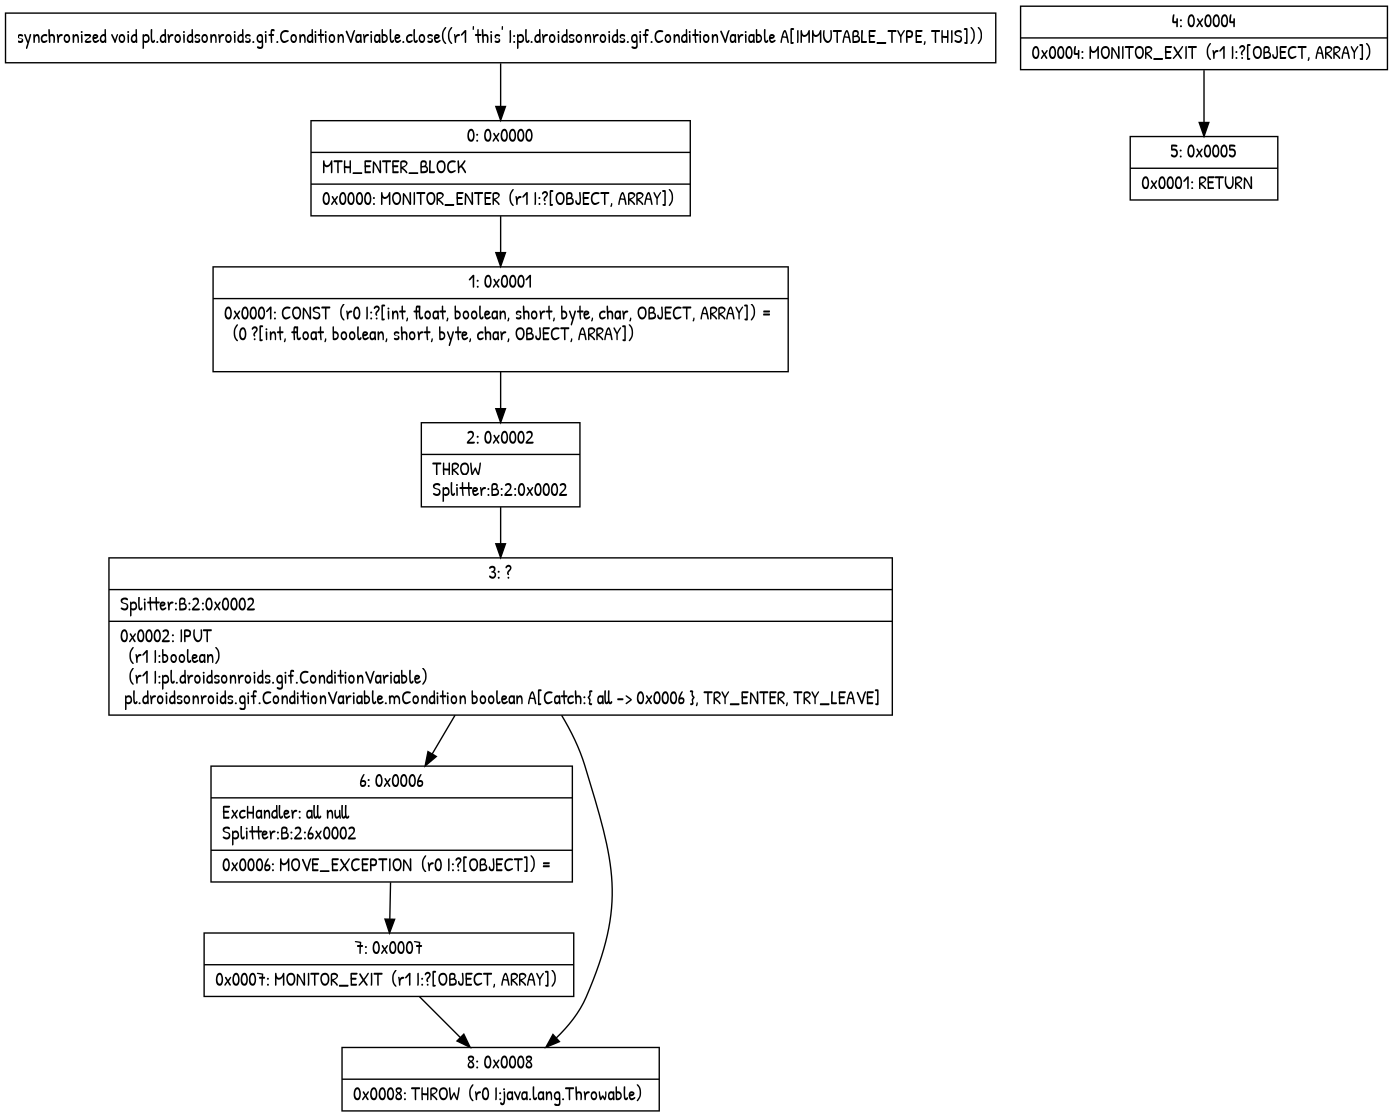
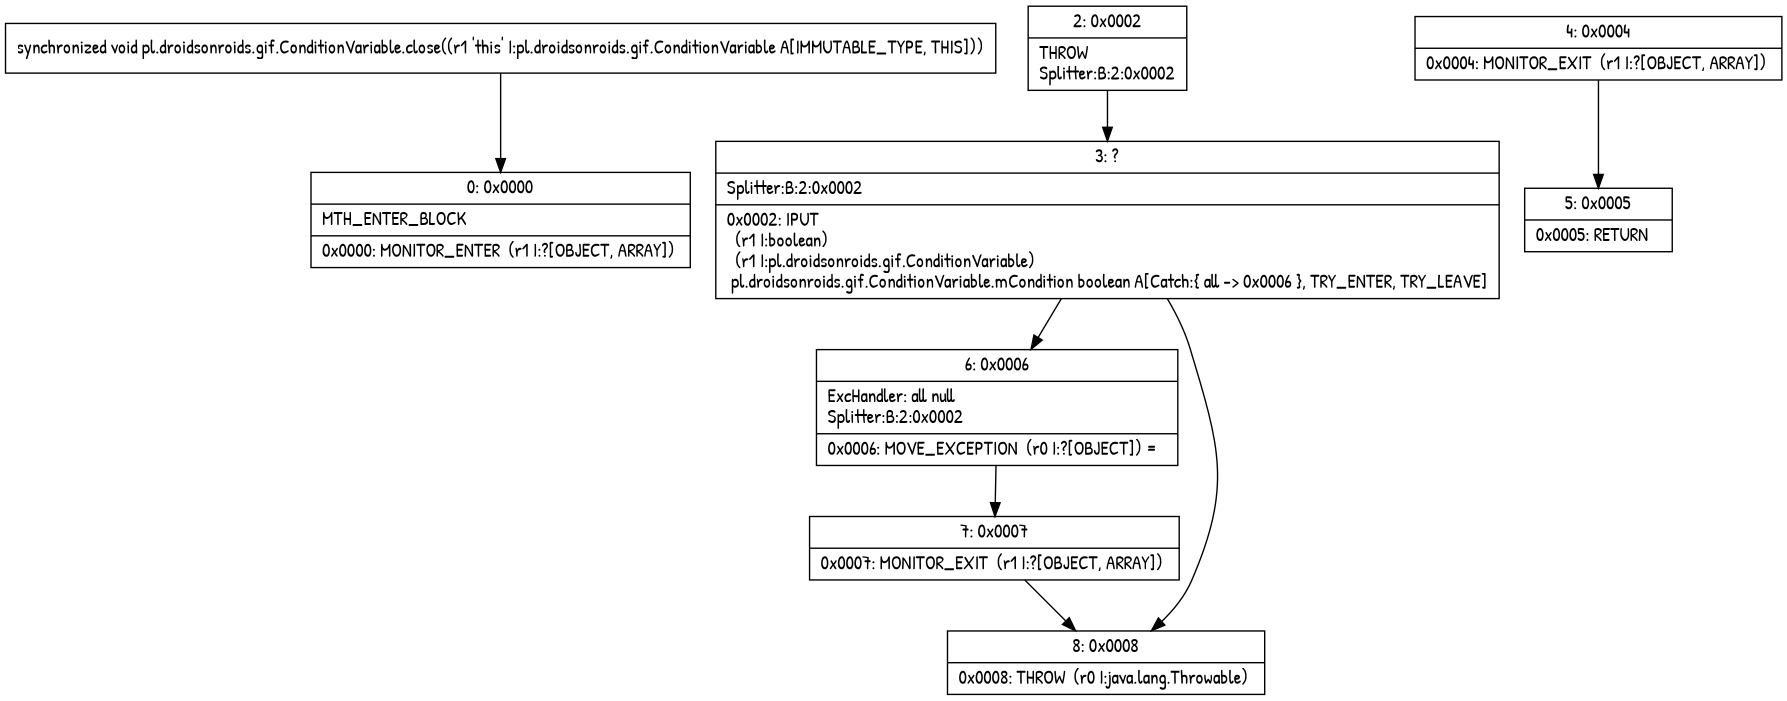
(1204, 183) -> (1598, 235)
(501, 319) -> none
(290, 834) -> (896, 417)
